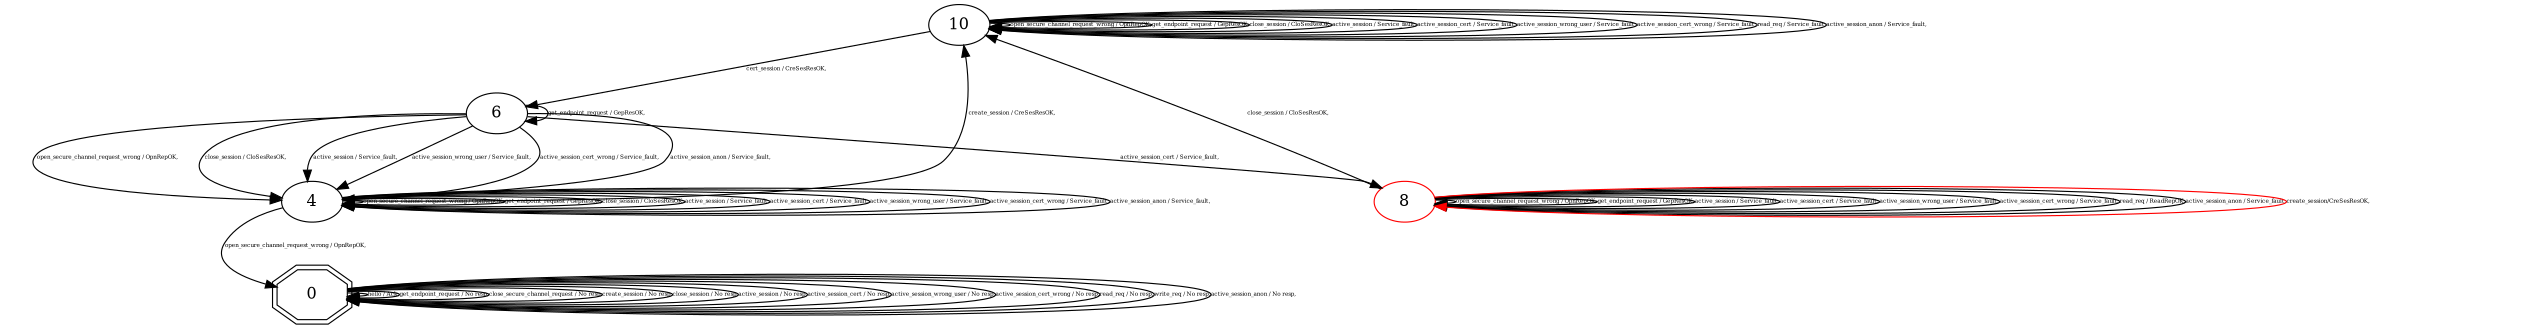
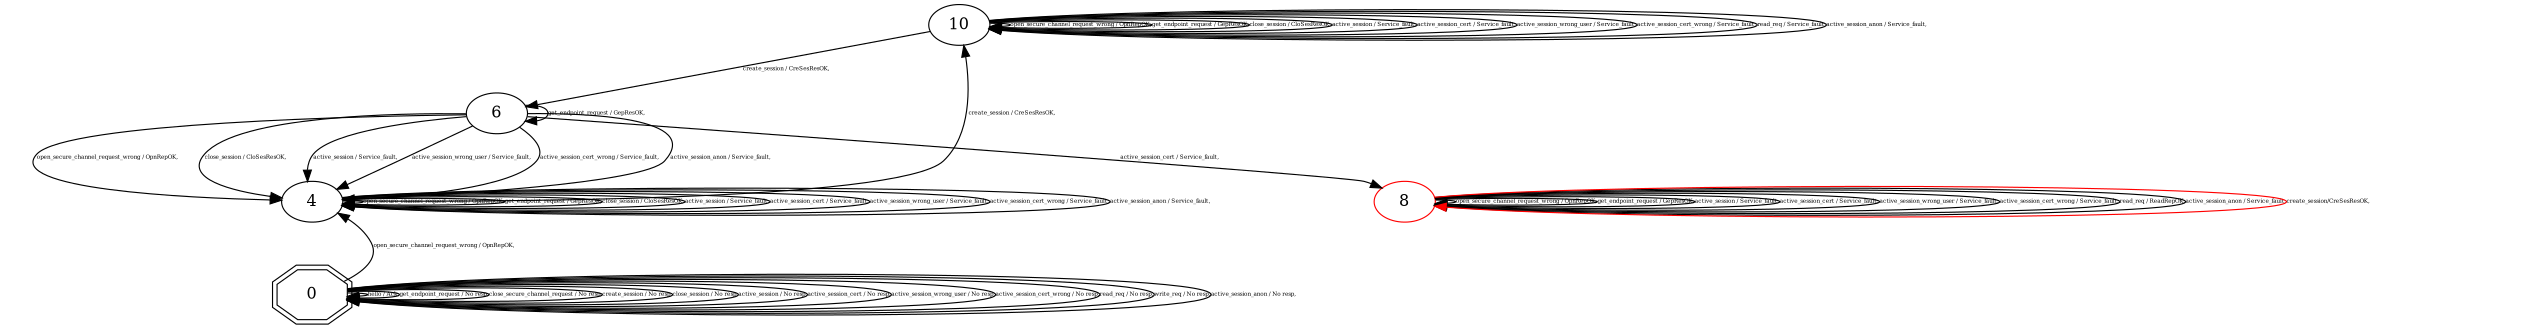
(786, 69) -> (786, 69)
(1190, 111) -> none
(225, 242) -> (373, 252)
